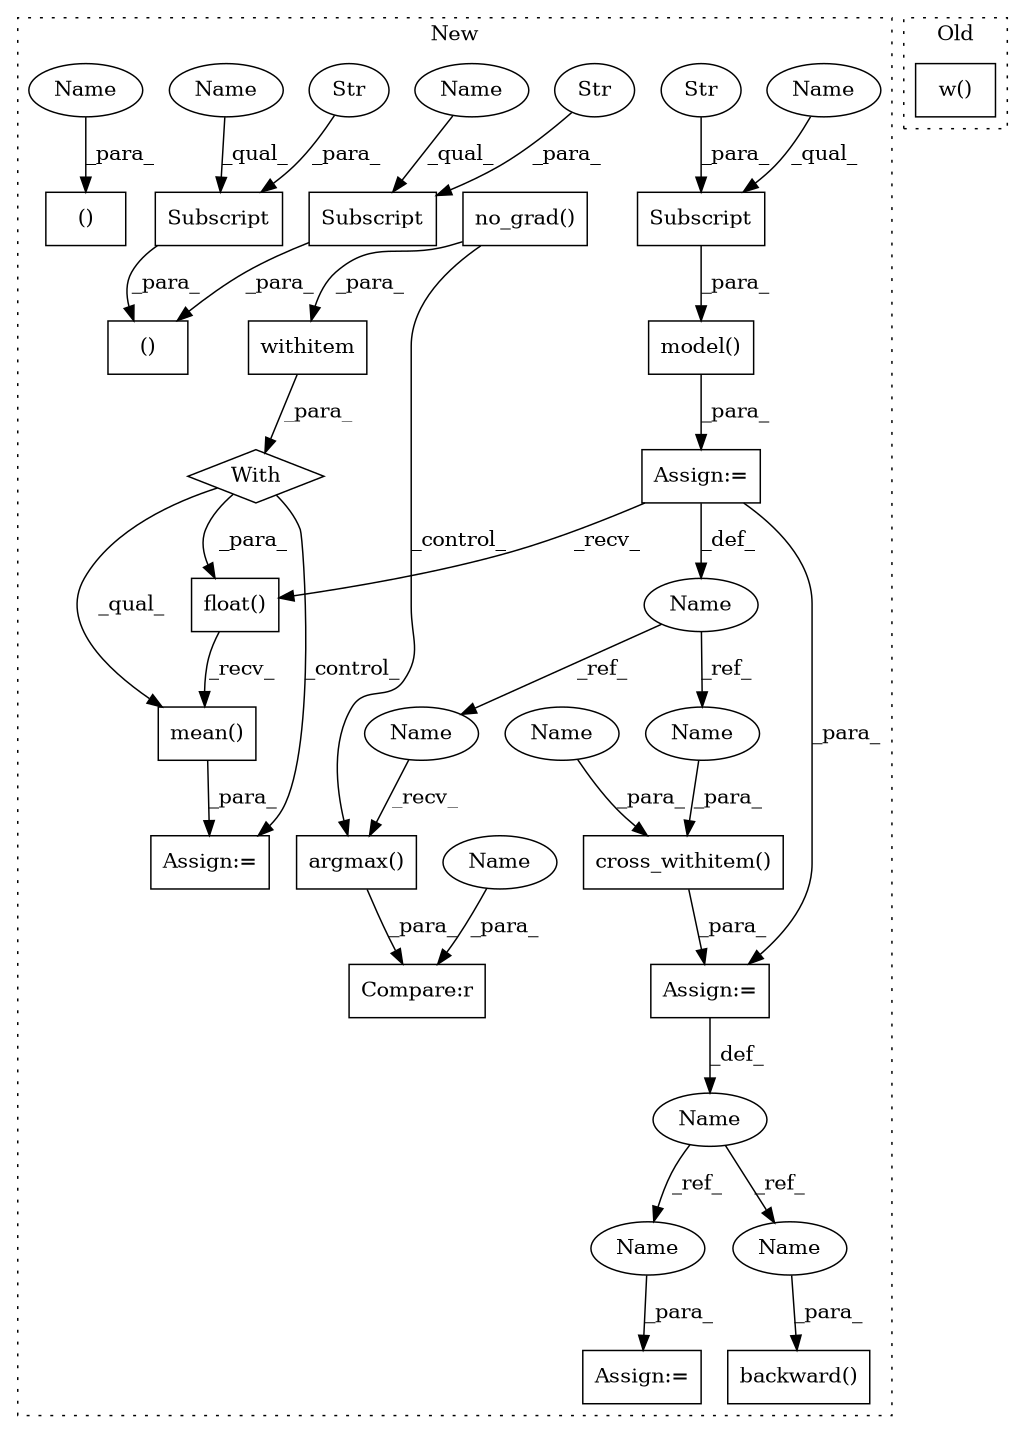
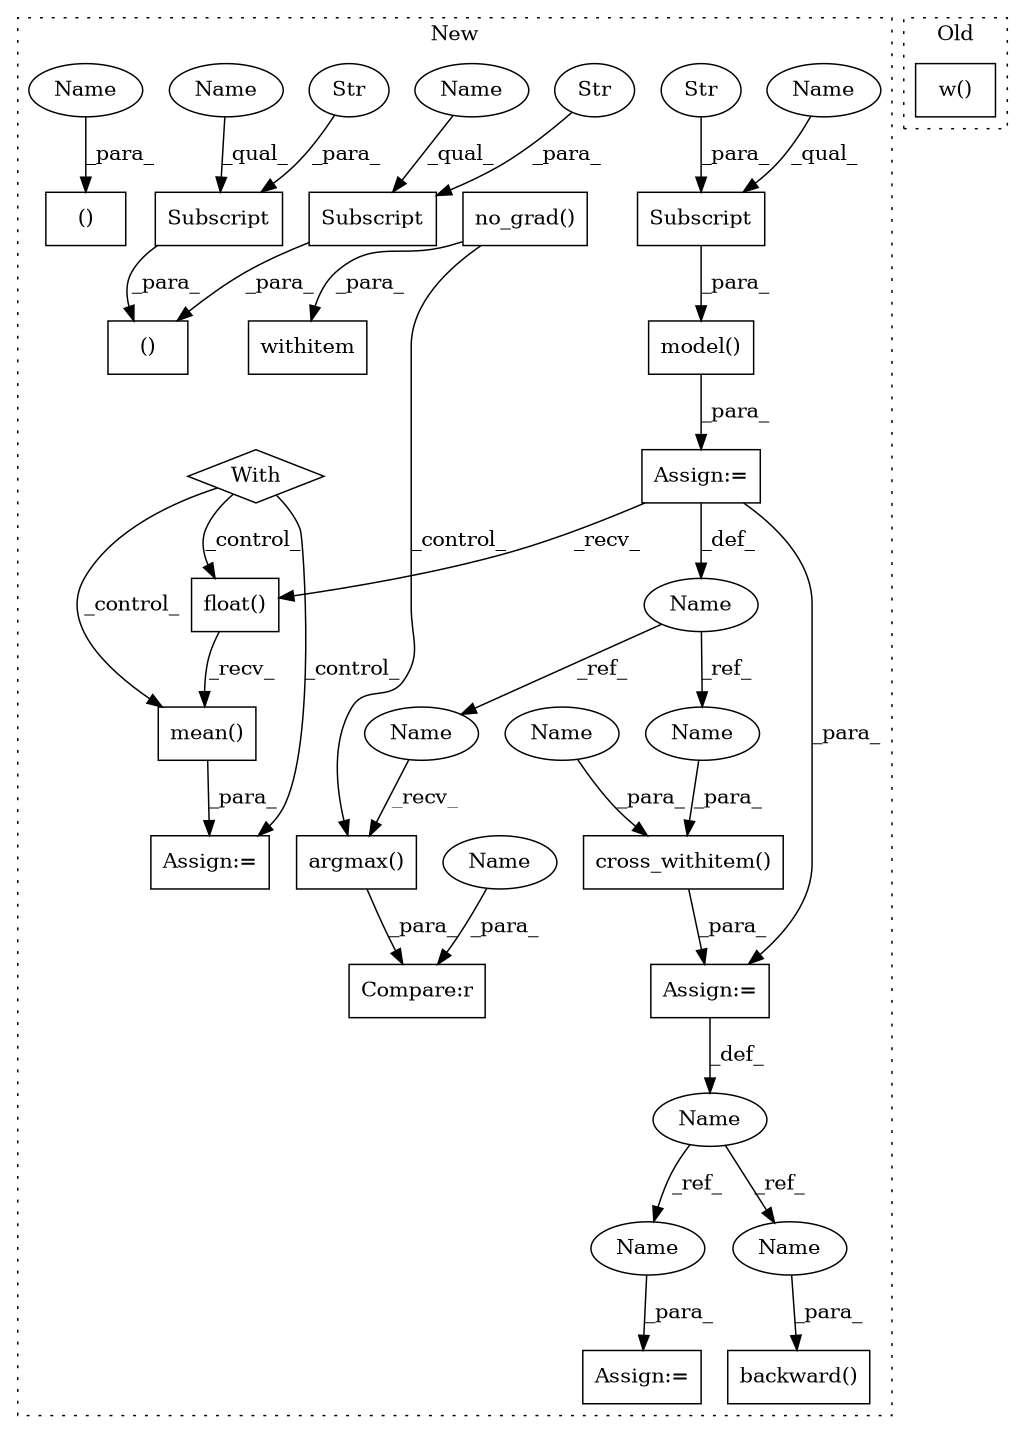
(284, 407) -> none
(253, 541) -> (253, 541)
(132, 605) -> (132, 605)
